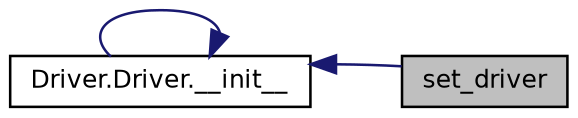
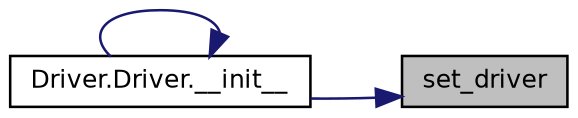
(369, 65) -> (343, 98)
